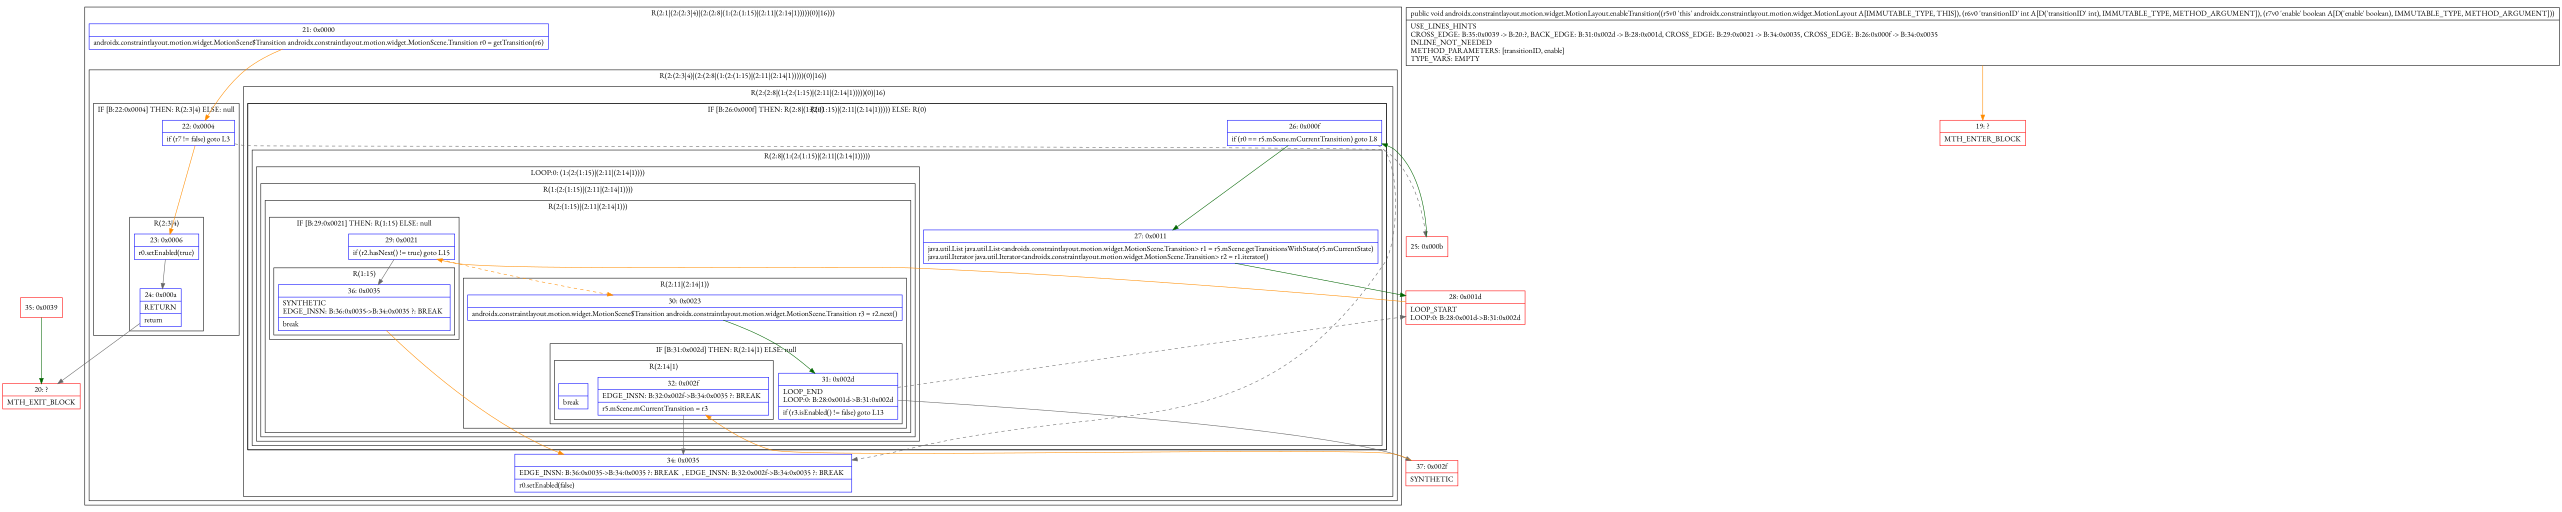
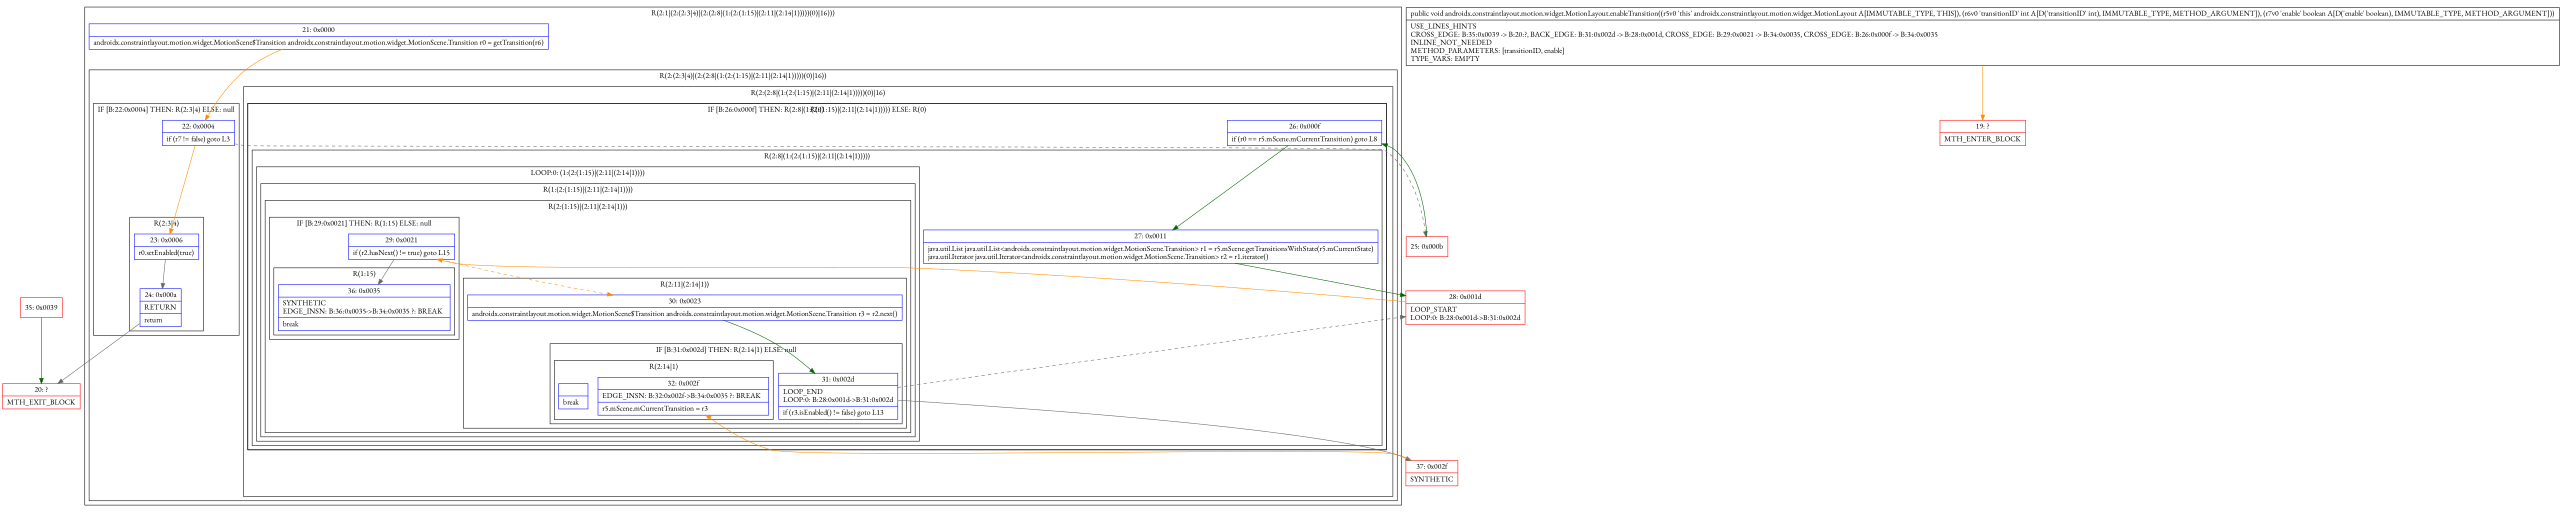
(683, 473) -> none
